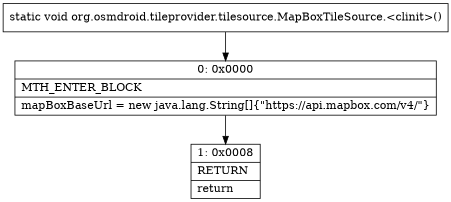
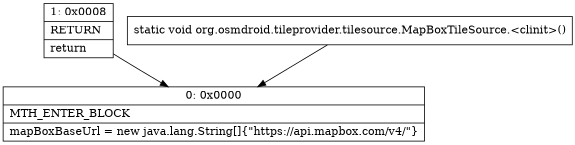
(226, 126) -> (137, 68)
